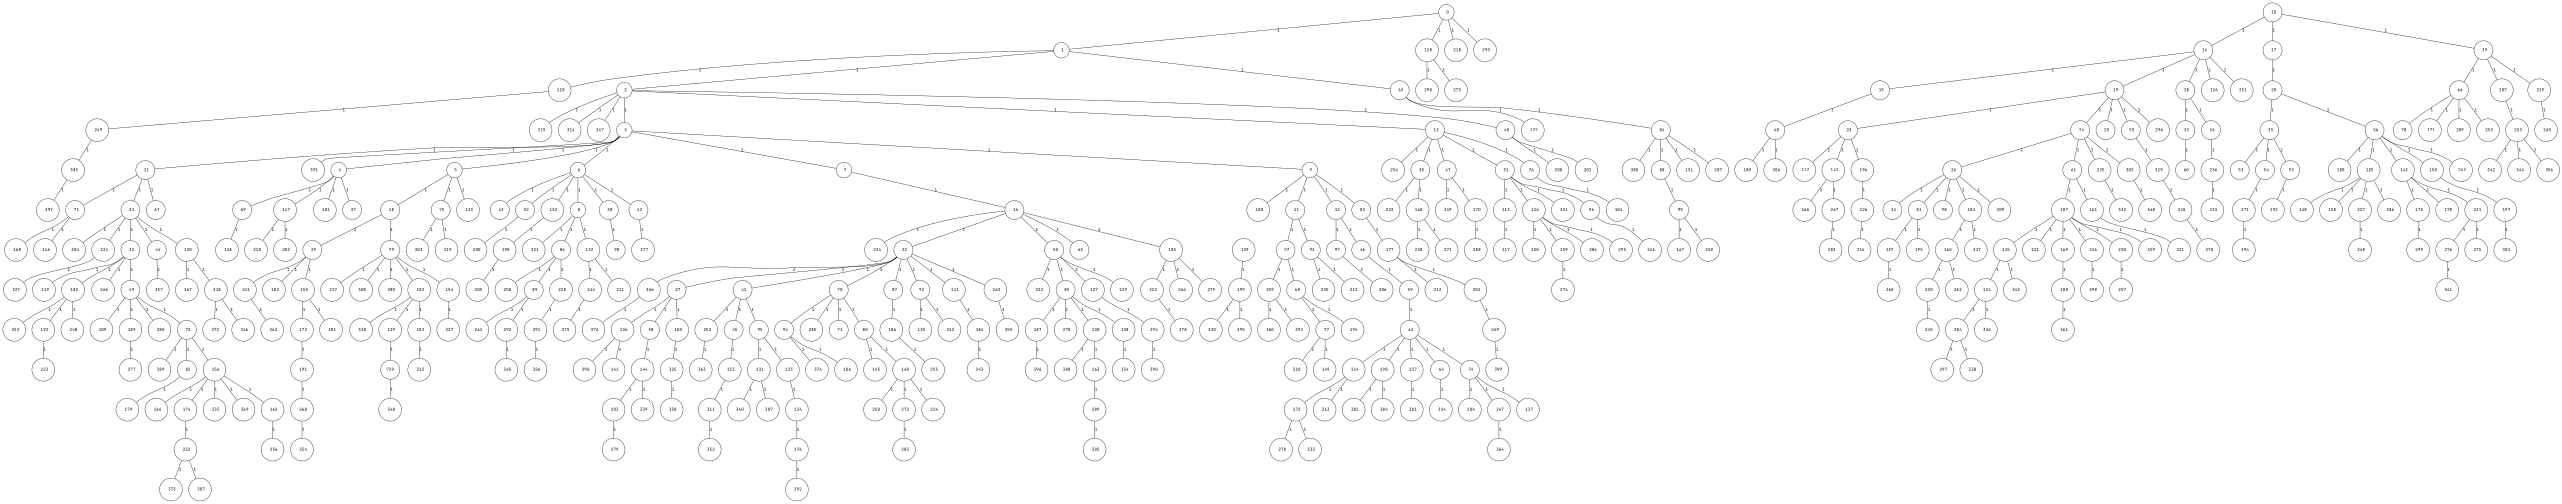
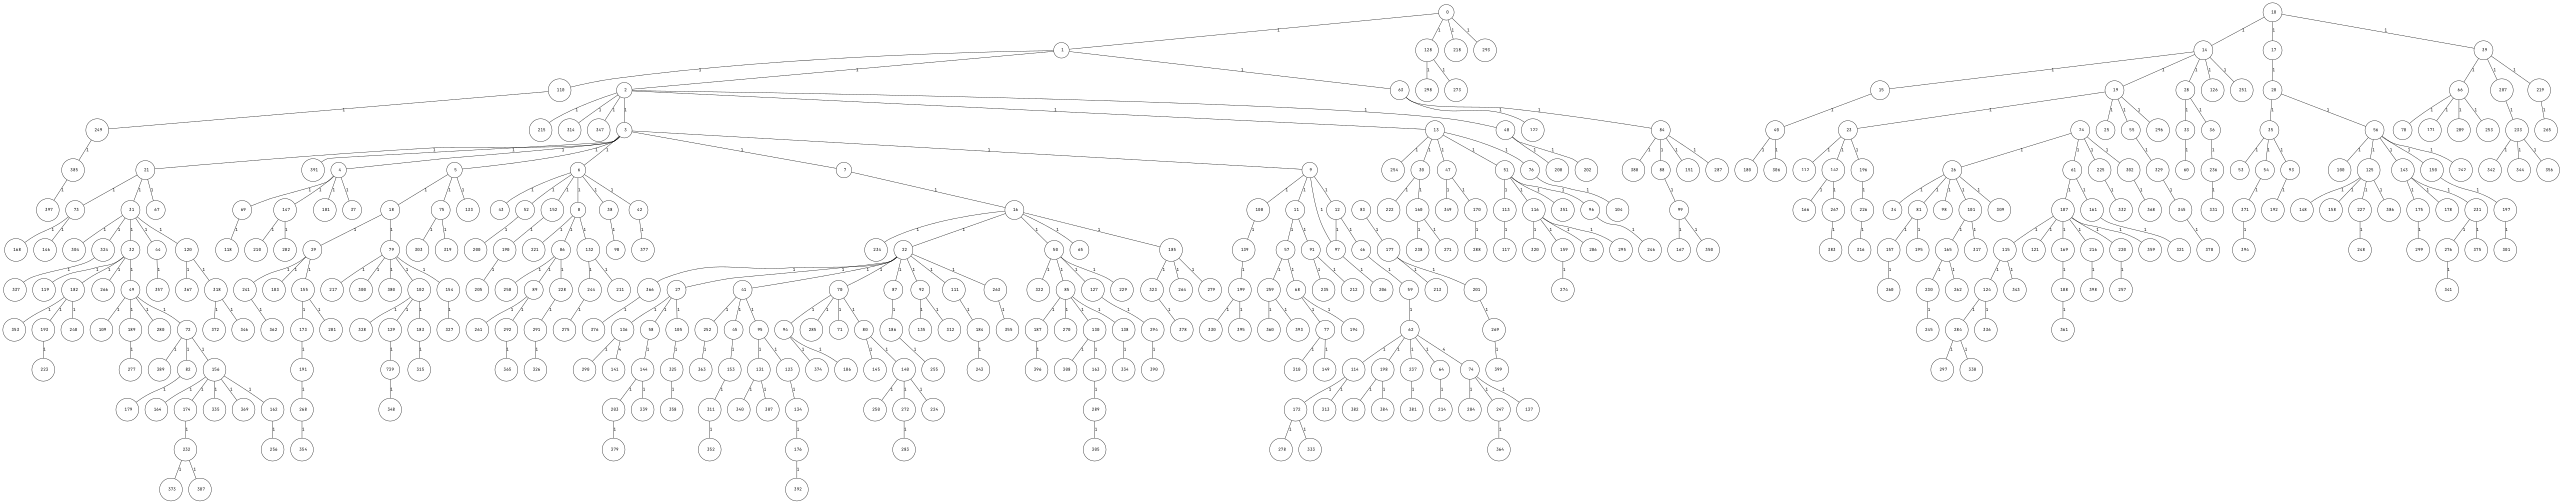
(2097, 110) -> none
(1336, 188) -> (1317, 211)
none -> (1251, 230)
(1444, 350) -> (1444, 350)
